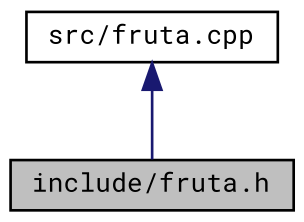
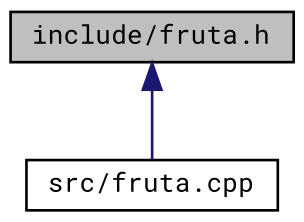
(152, 125) -> (152, 125)
